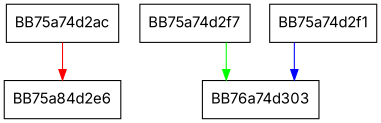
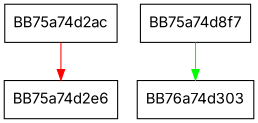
(195, 23) -> (196, 23)
(323, 23) -> none
(63, 100) -> (61, 100)
